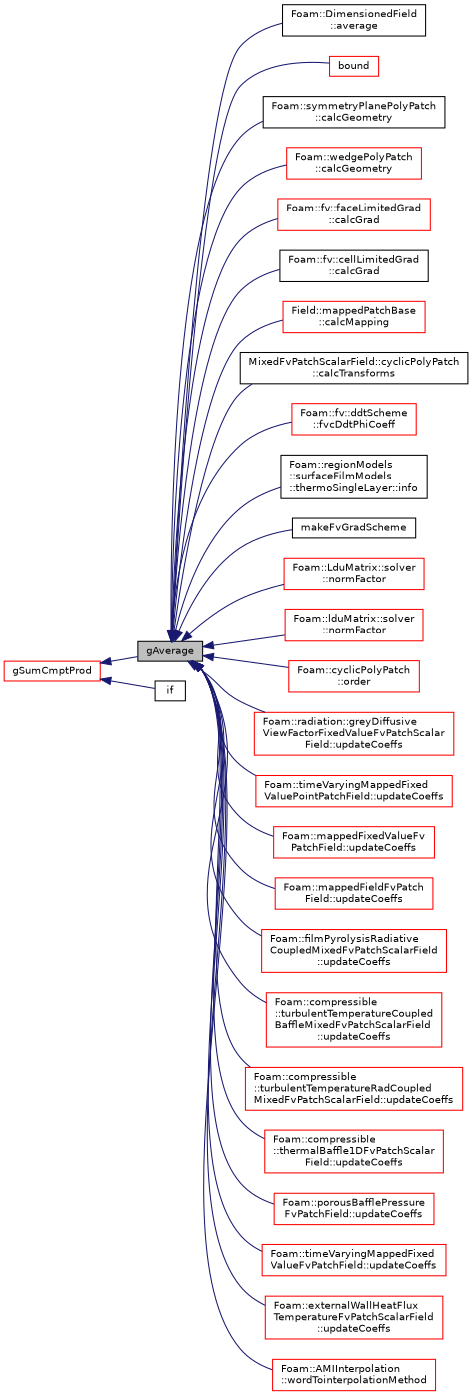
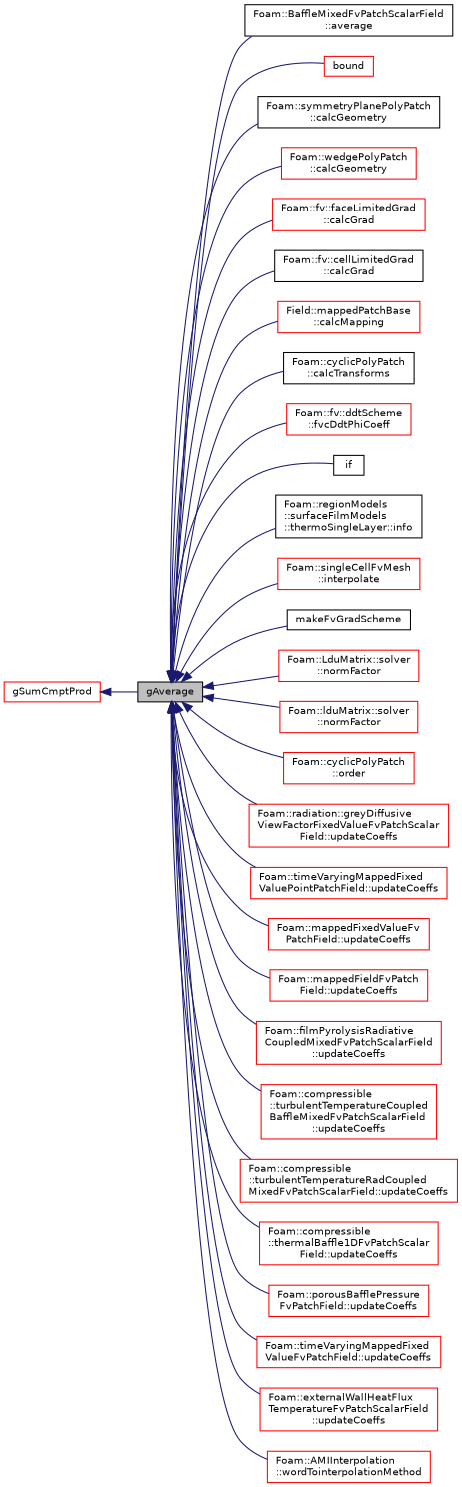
(354, 20) -> (349, 20)
(354, 368) -> (349, 368)
none -> (349, 574)
(133, 685) -> (208, 526)
